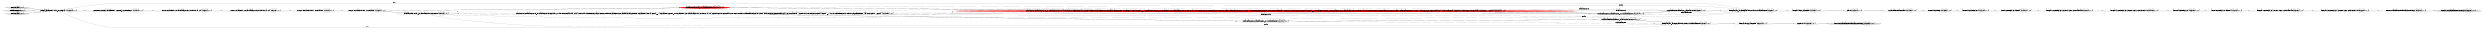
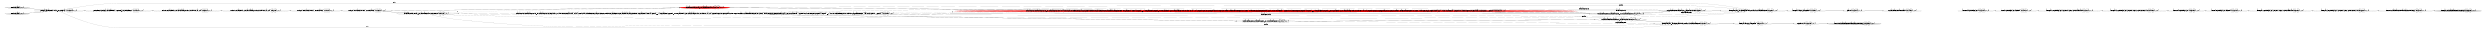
(17, 11) -> none
(1940, 11) -> none
